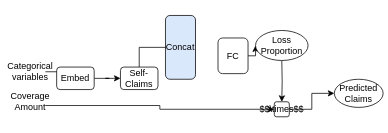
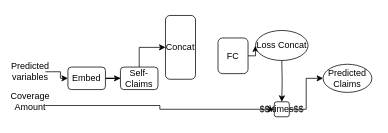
(282, 45) -> (282, 45)
(161, 47) -> (159, 47)
(180, 47) -> (180, 47)
(30, 72) -> (30, 72)
(75, 78) -> (87, 78)
(359, 93) -> (347, 78)
